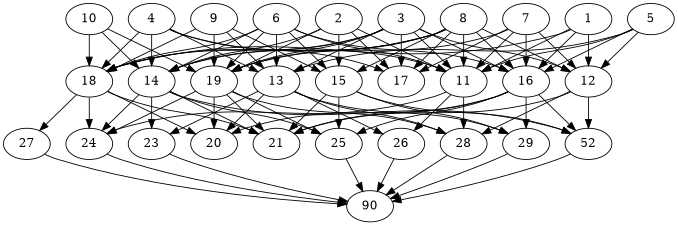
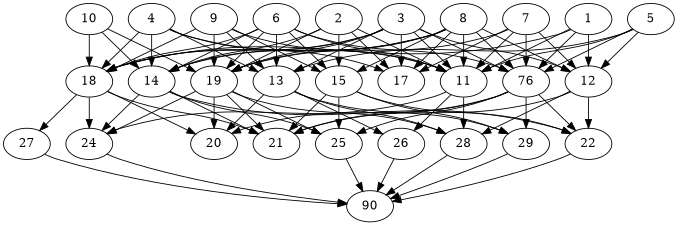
none -> (334, 50)
(526, 81) -> (526, 81)
(152, 144) -> none
(588, 144) -> (588, 144)
